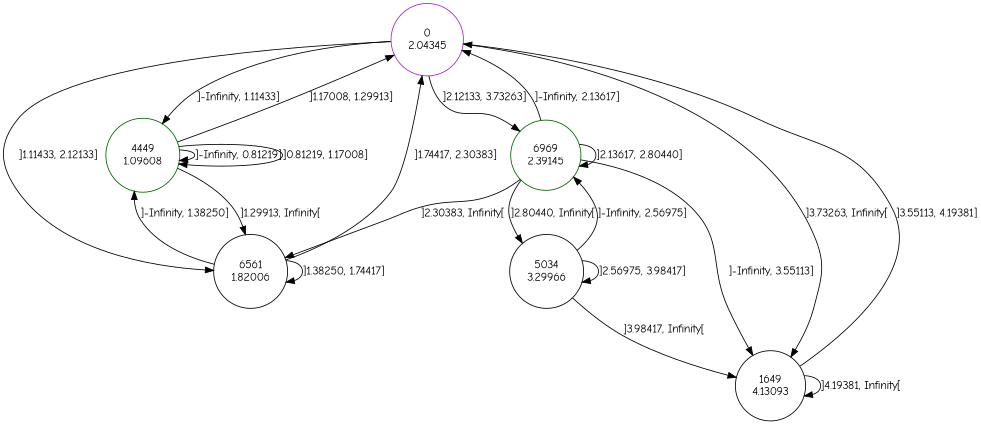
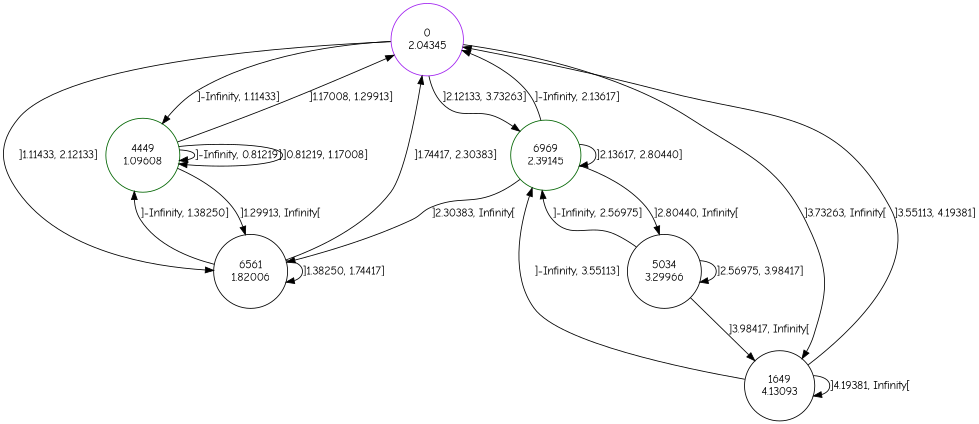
(702, 219) -> (580, 337)
